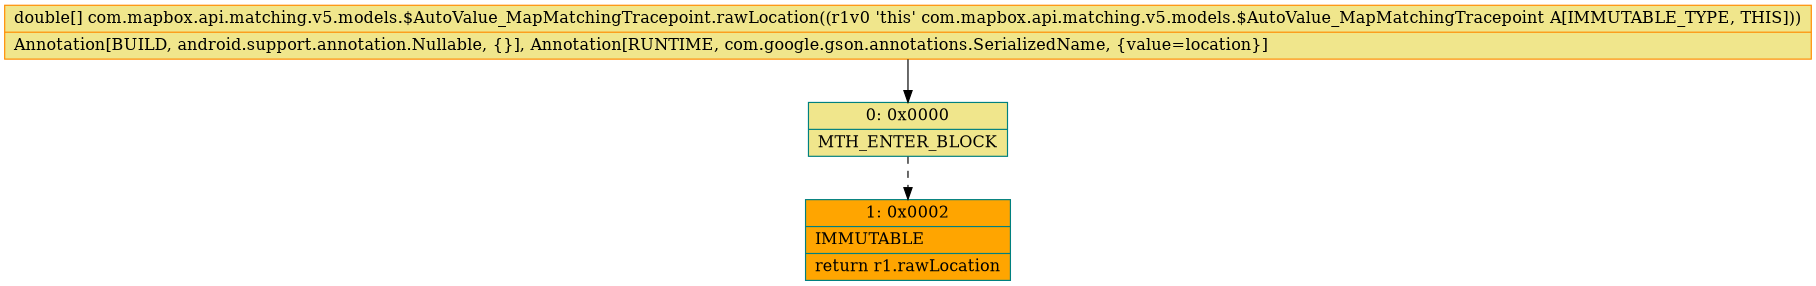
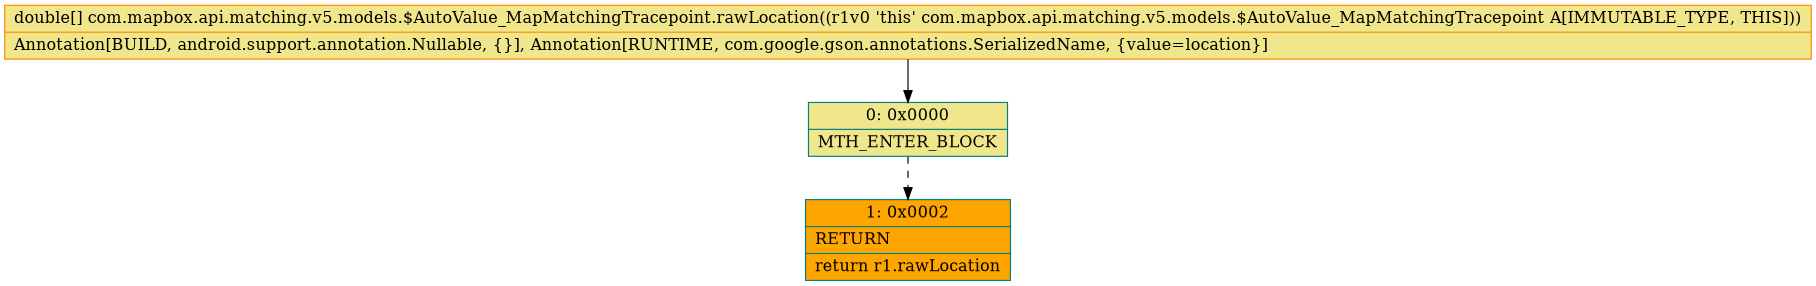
(870, 239) -> (853, 239)
